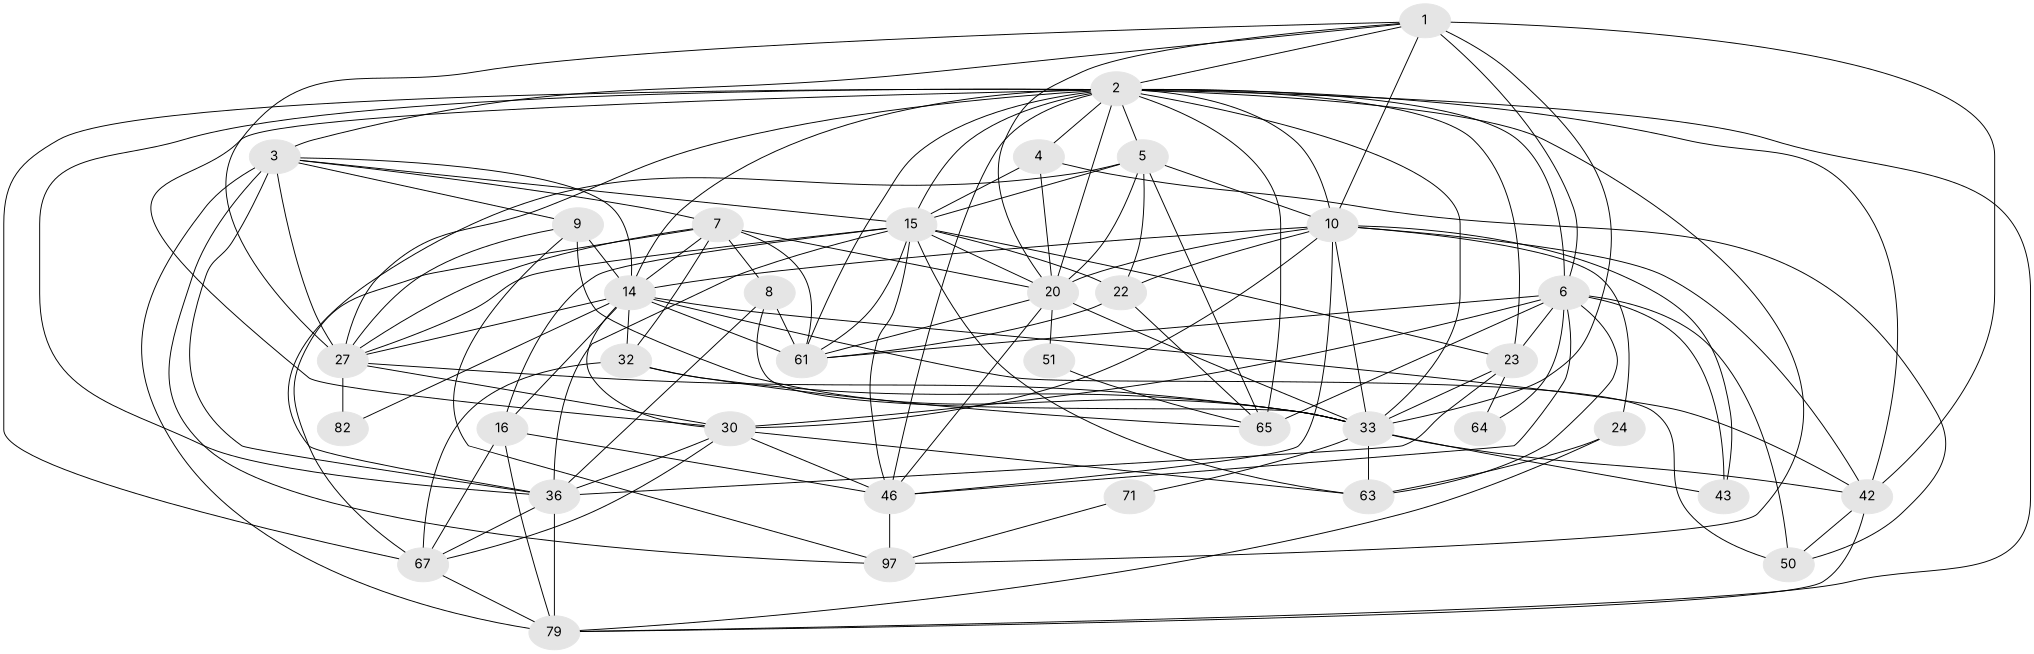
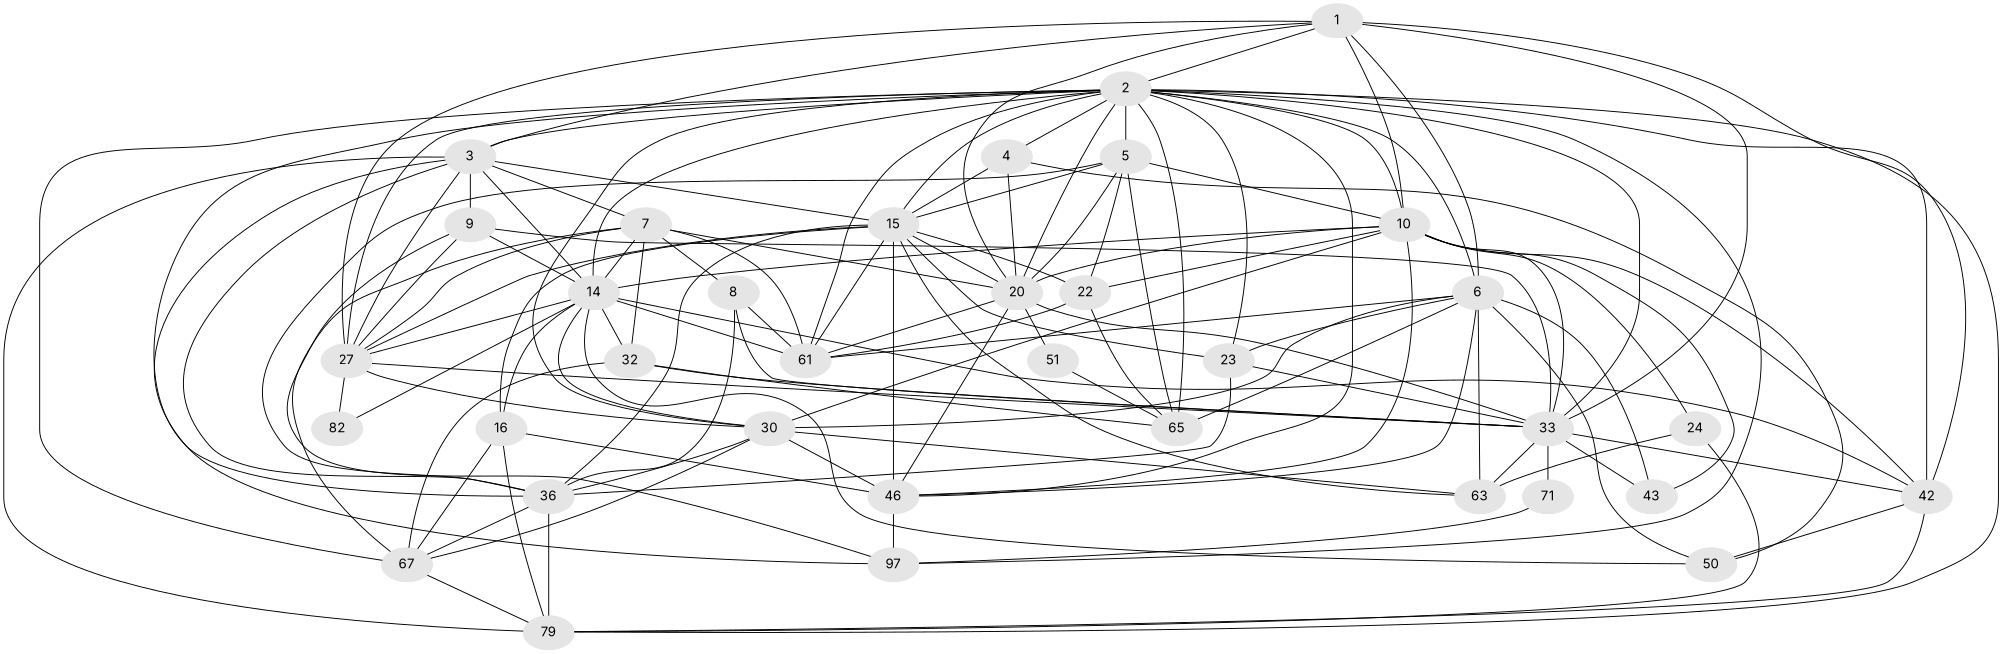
none -> (748, 111)
(1480, 429) -> none
